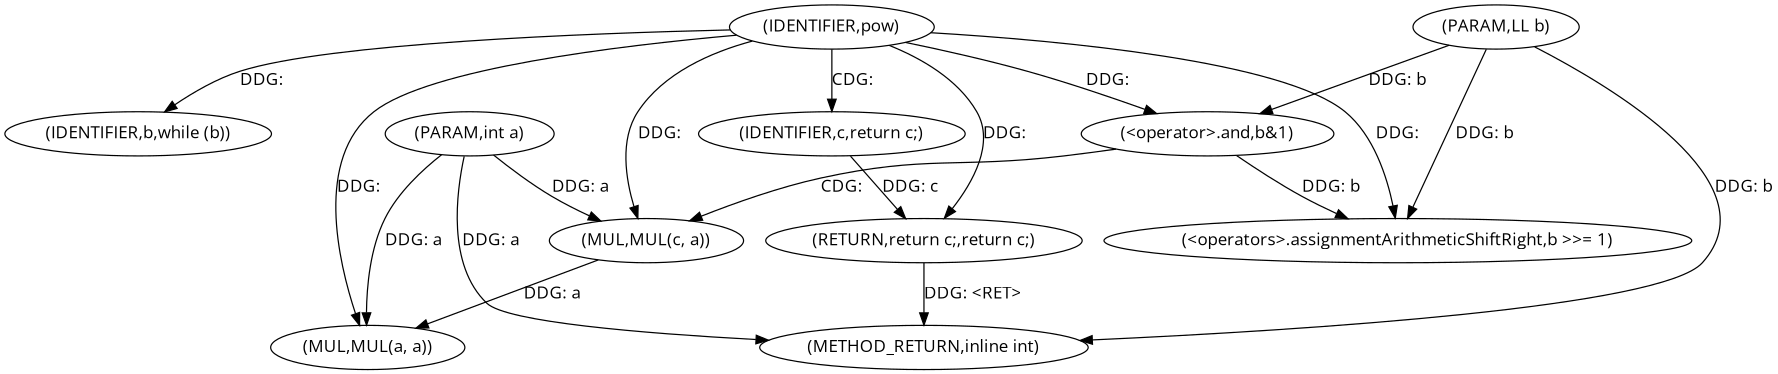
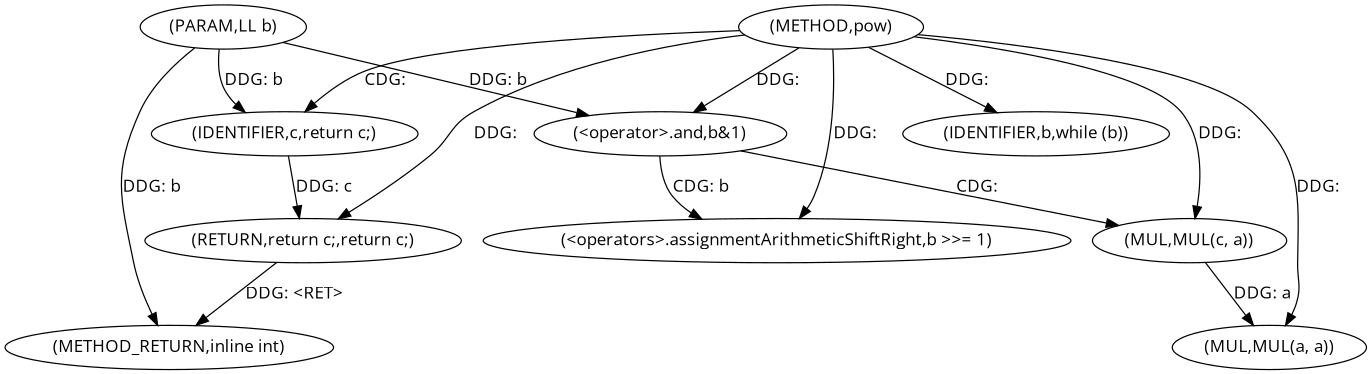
(832, 27) -> (831, 27)
(1450, 128) -> (221, 79)
(470, 134) -> none
(1332, 187) -> (701, 187)
